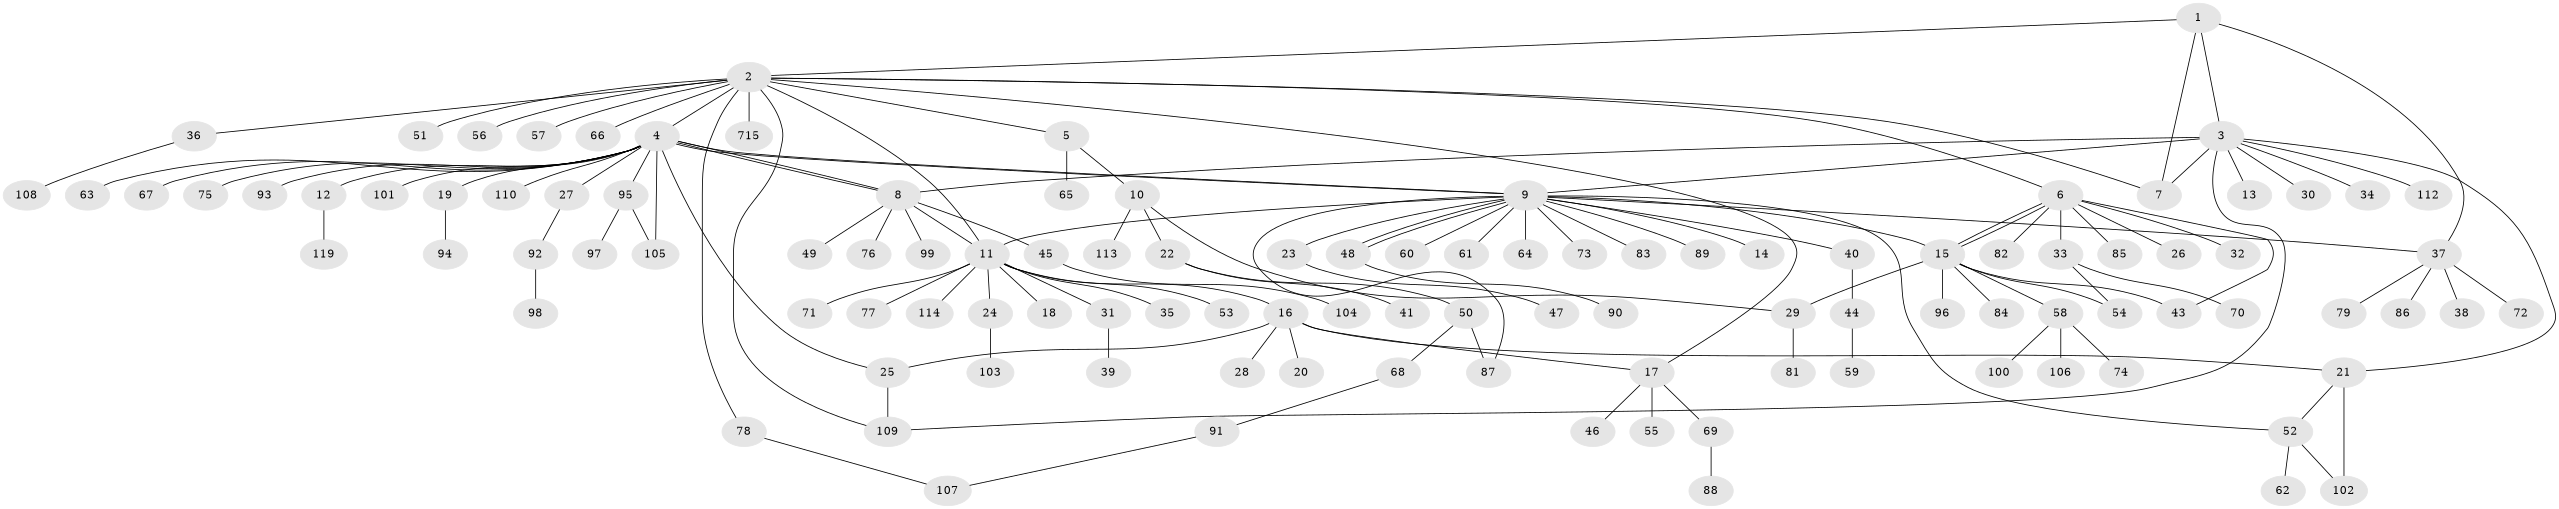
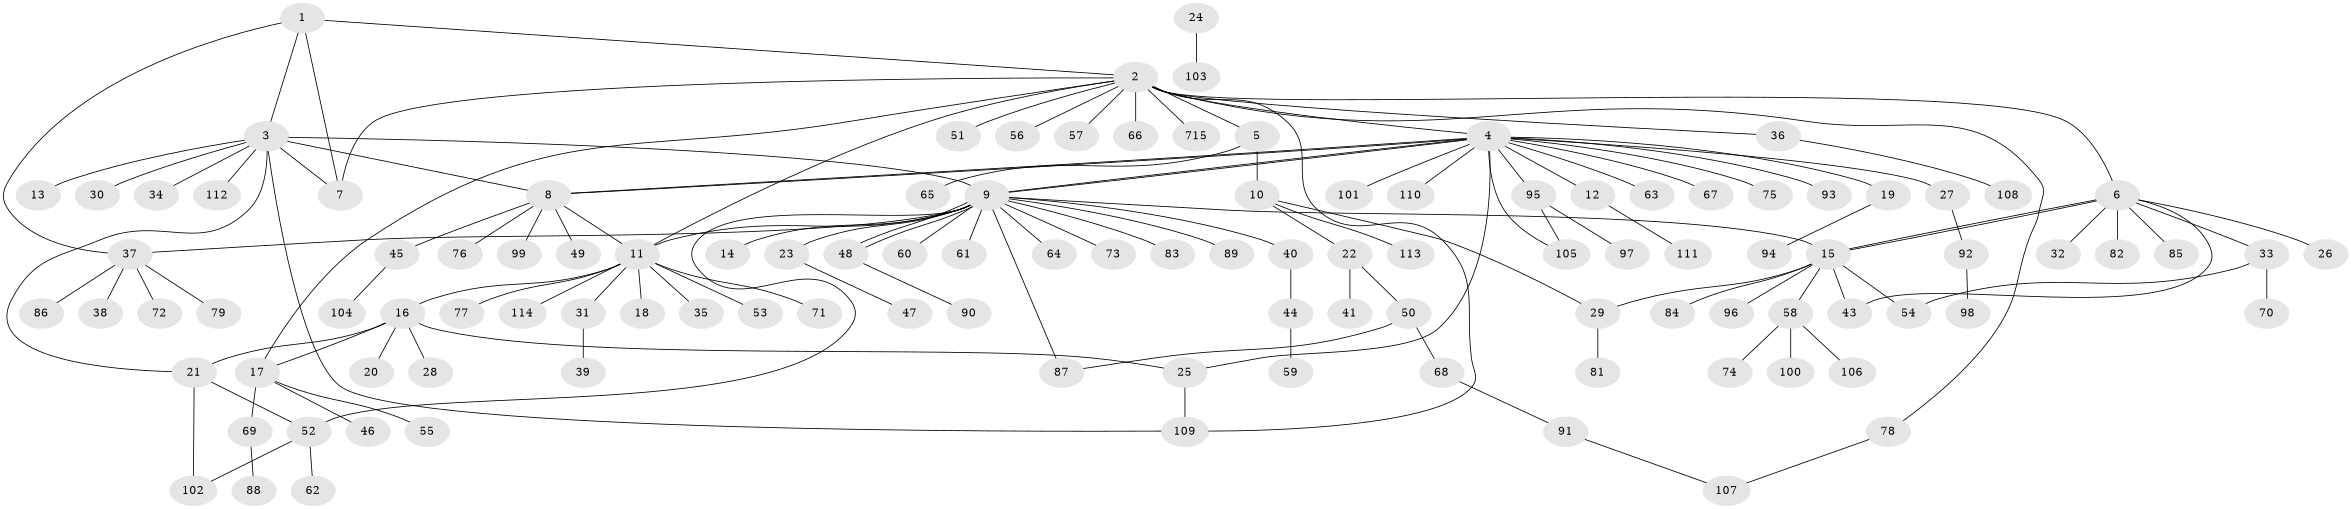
(324, 254) -> (1688, 254)
(989, 284) -> none
